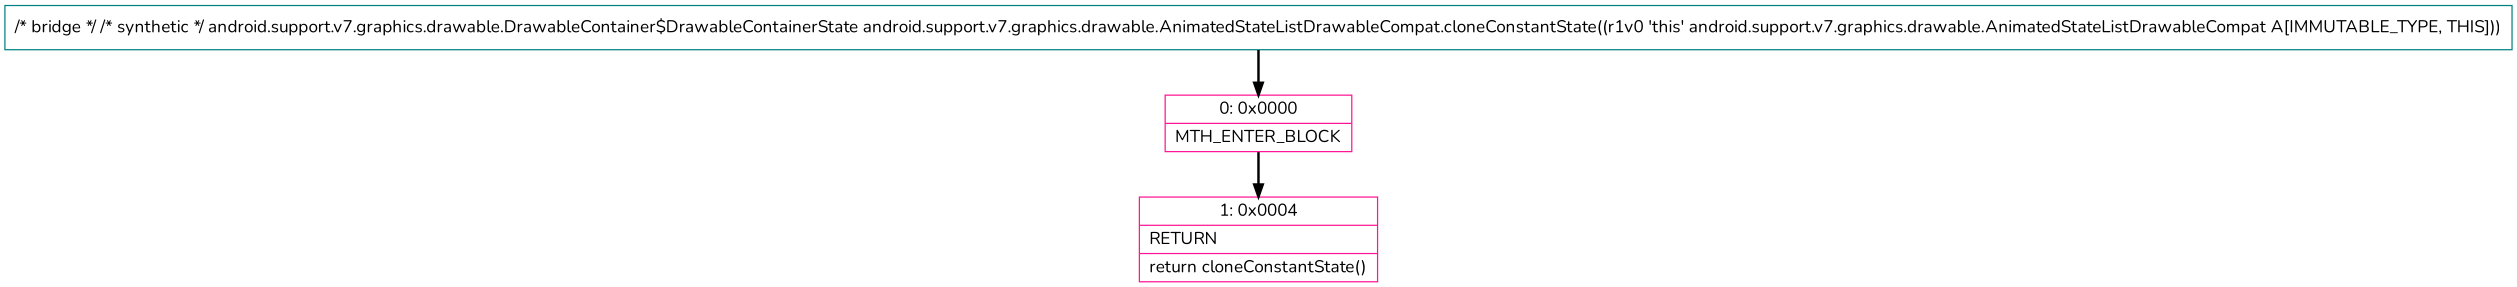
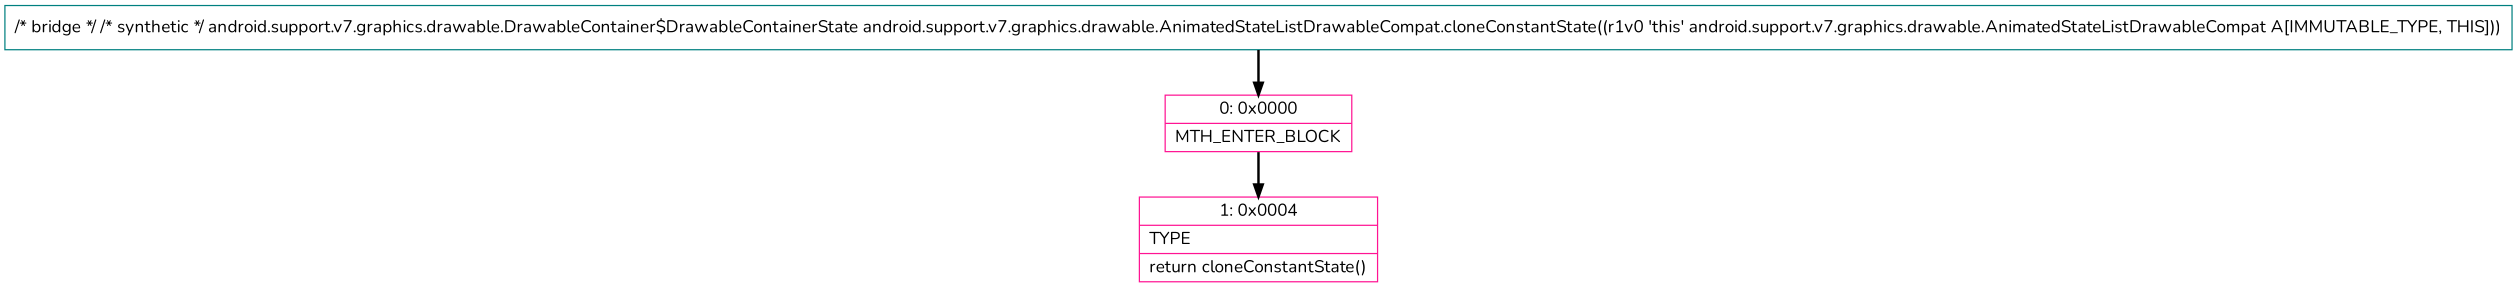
(1184, 239) -> (1170, 239)
